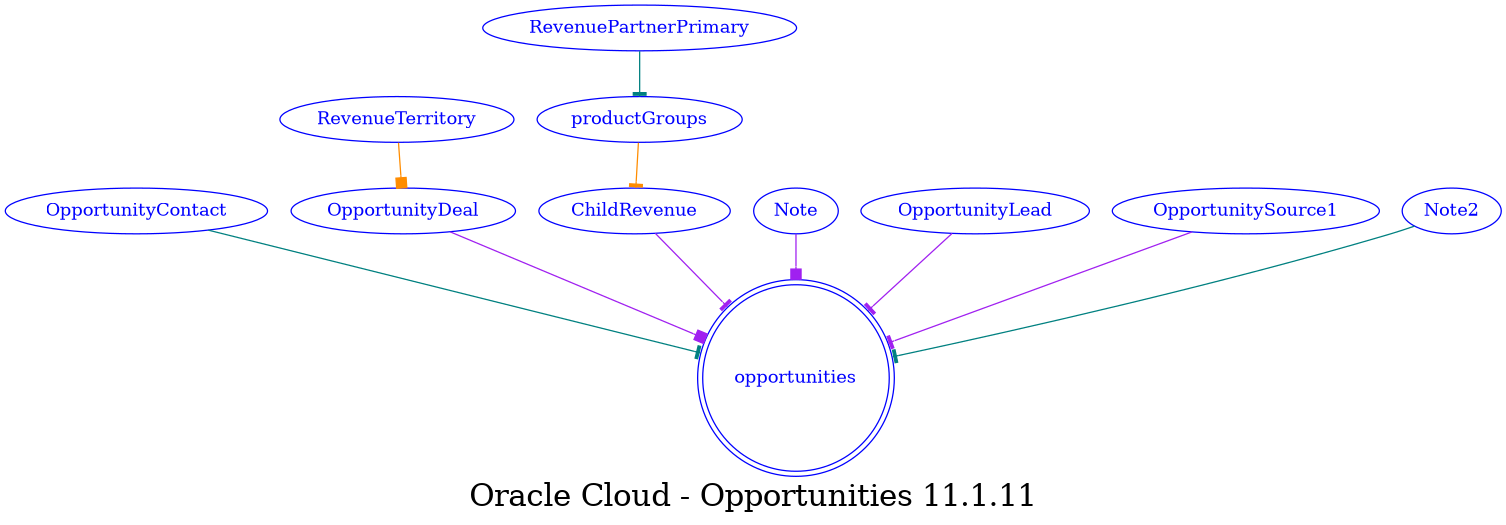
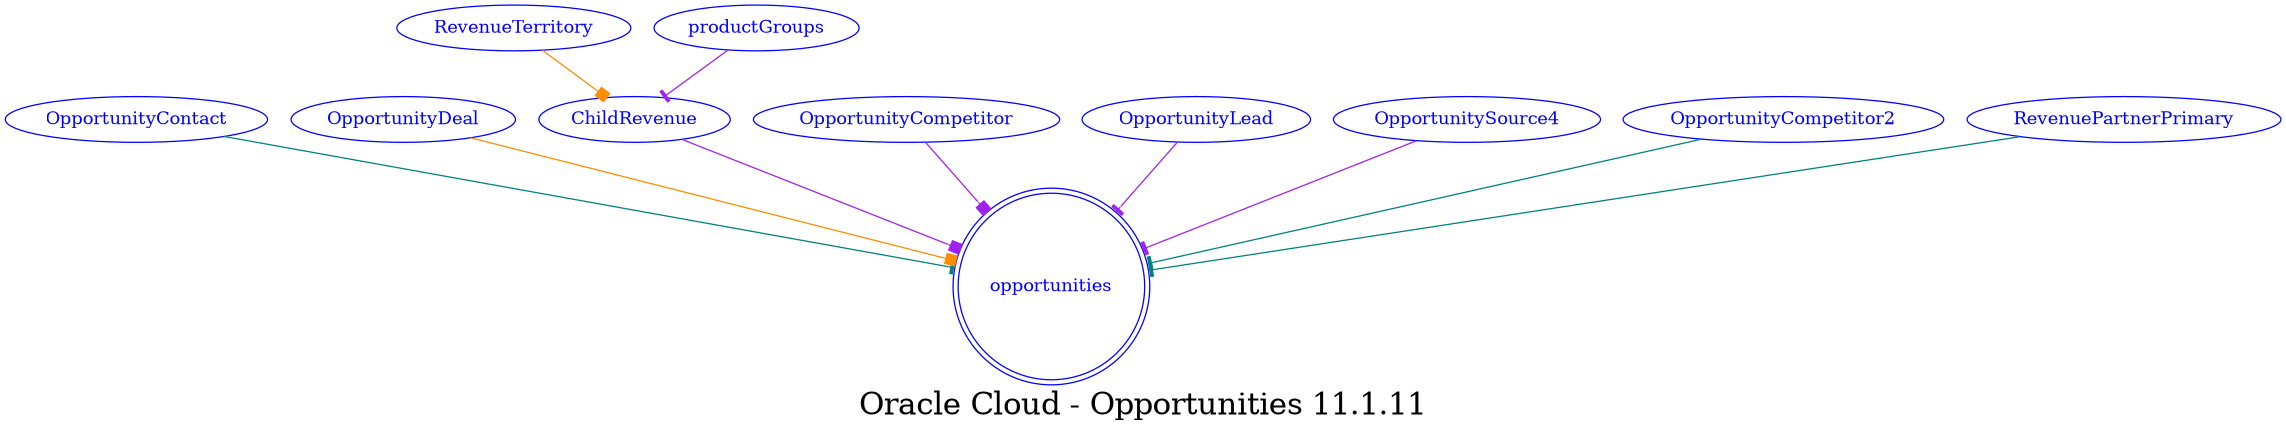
(640, 71) -> (1588, 203)
(400, 159) -> (569, 70)
(637, 162) -> (698, 72)
(796, 211) -> (907, 119)
(1246, 211) -> (1467, 119)
(1452, 211) -> (1783, 119)
(689, 268) -> (815, 192)
(572, 283) -> (707, 198)
